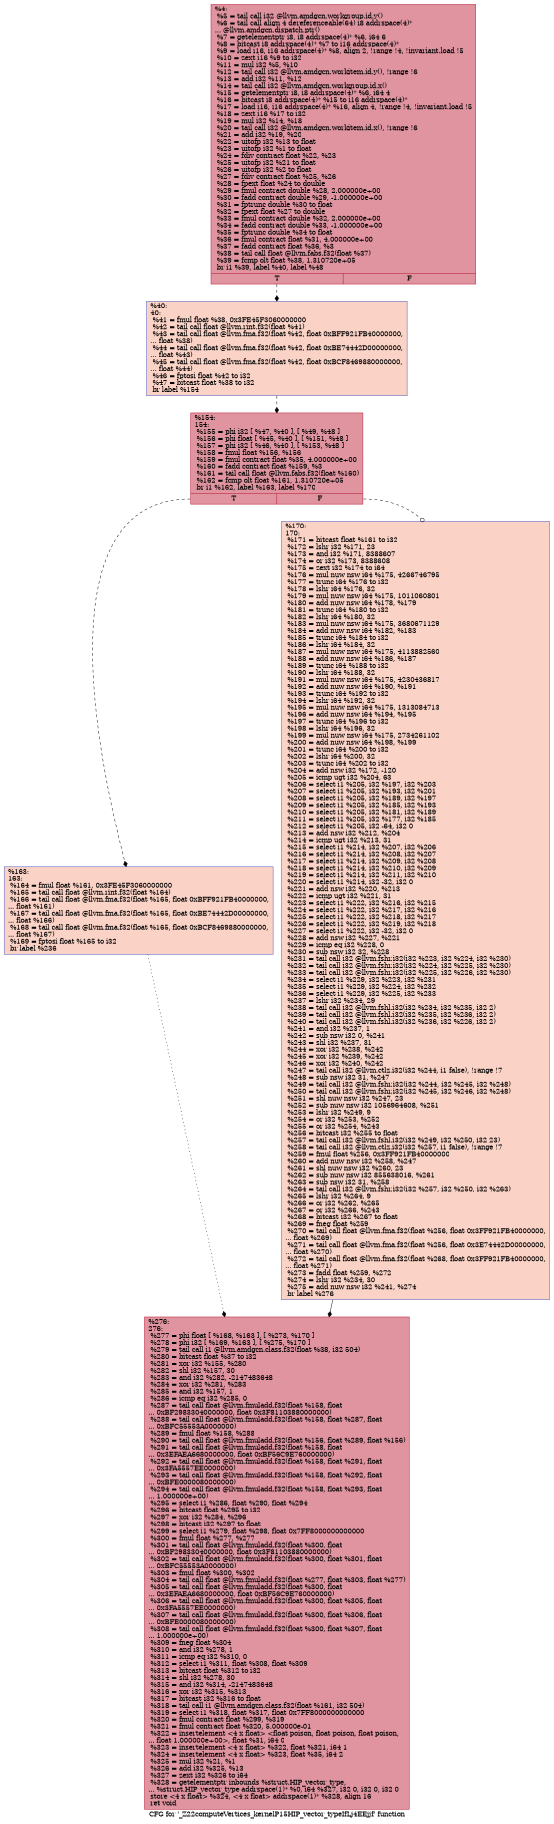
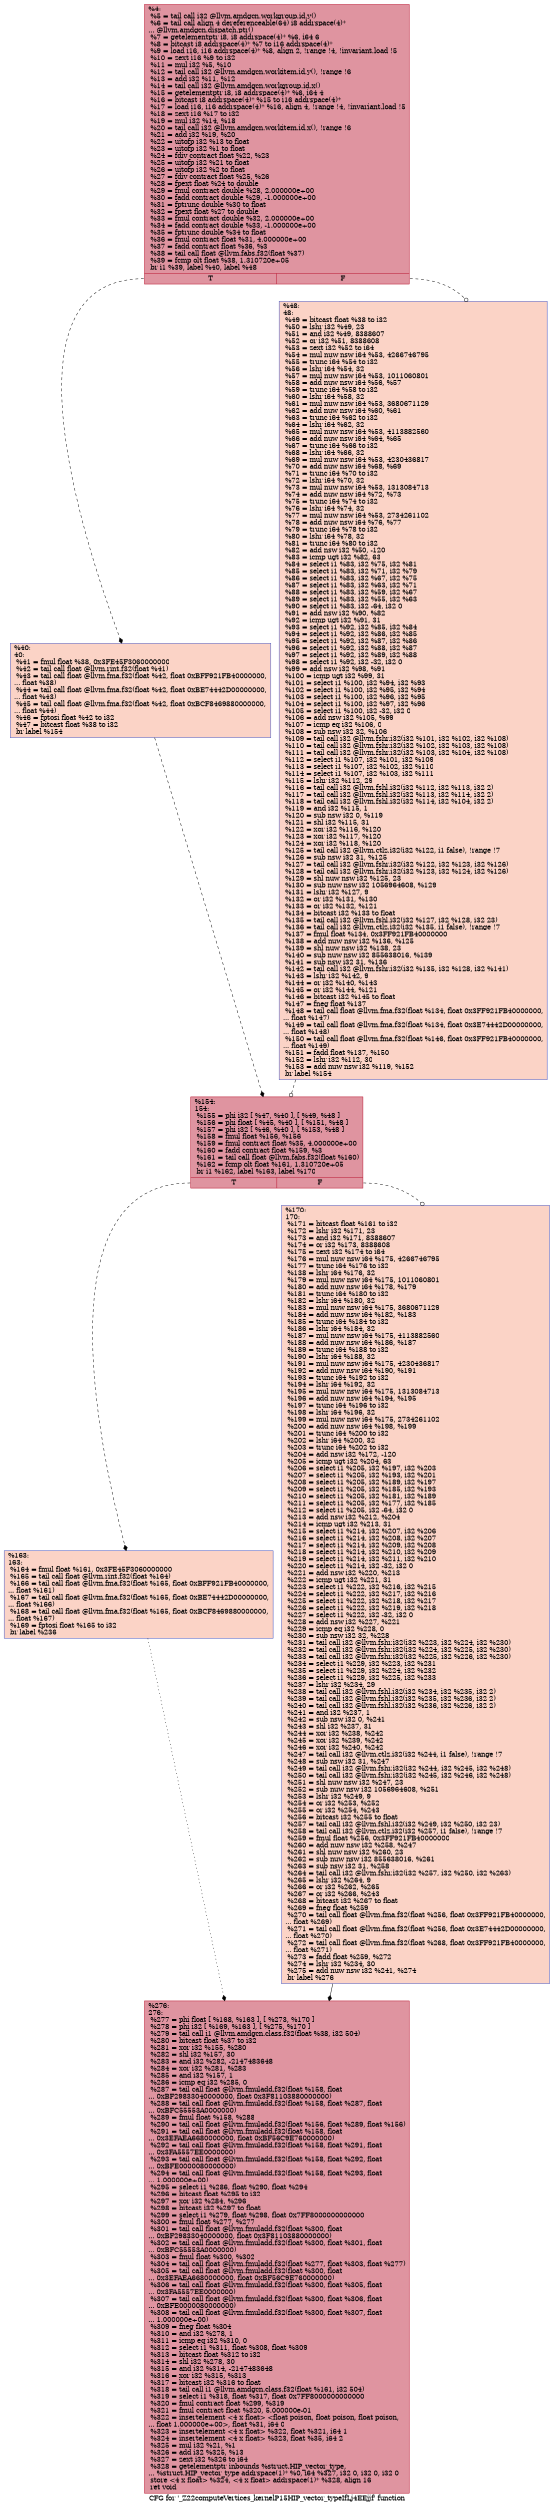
(330, 589) -> (330, 1273)
none -> (413, 690)
